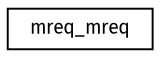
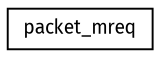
(80, 29) -> (80, 29)
